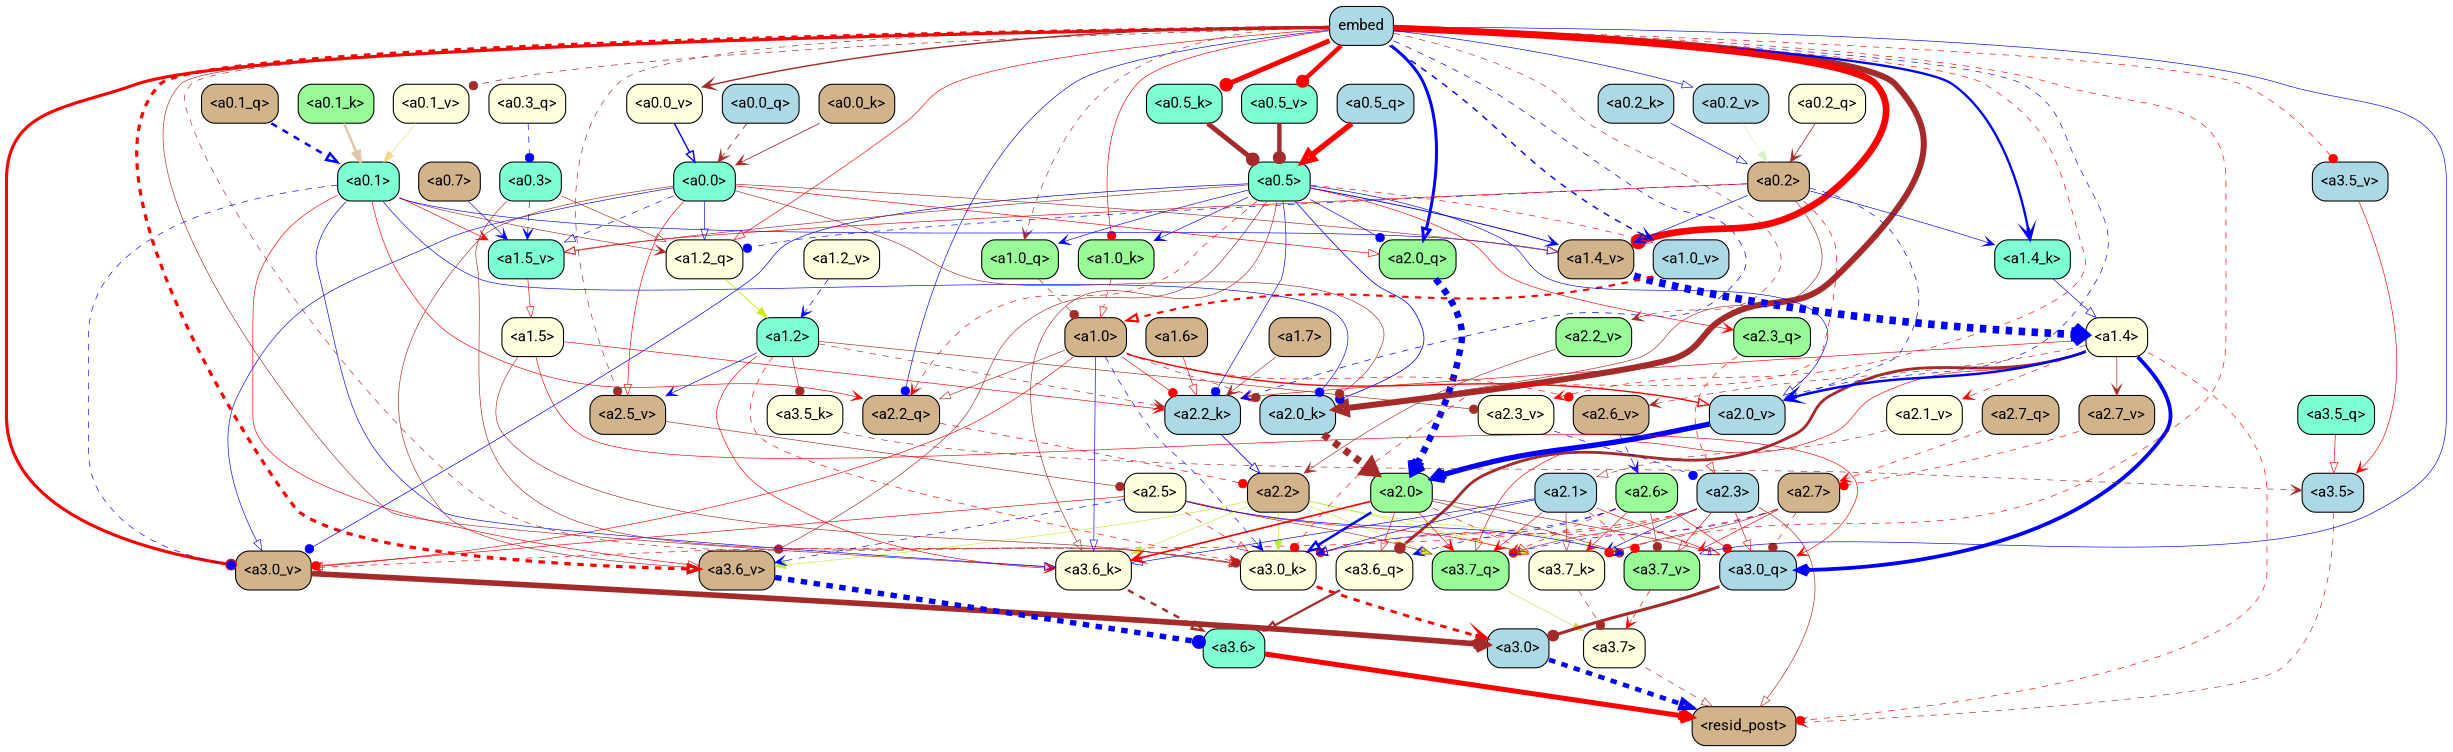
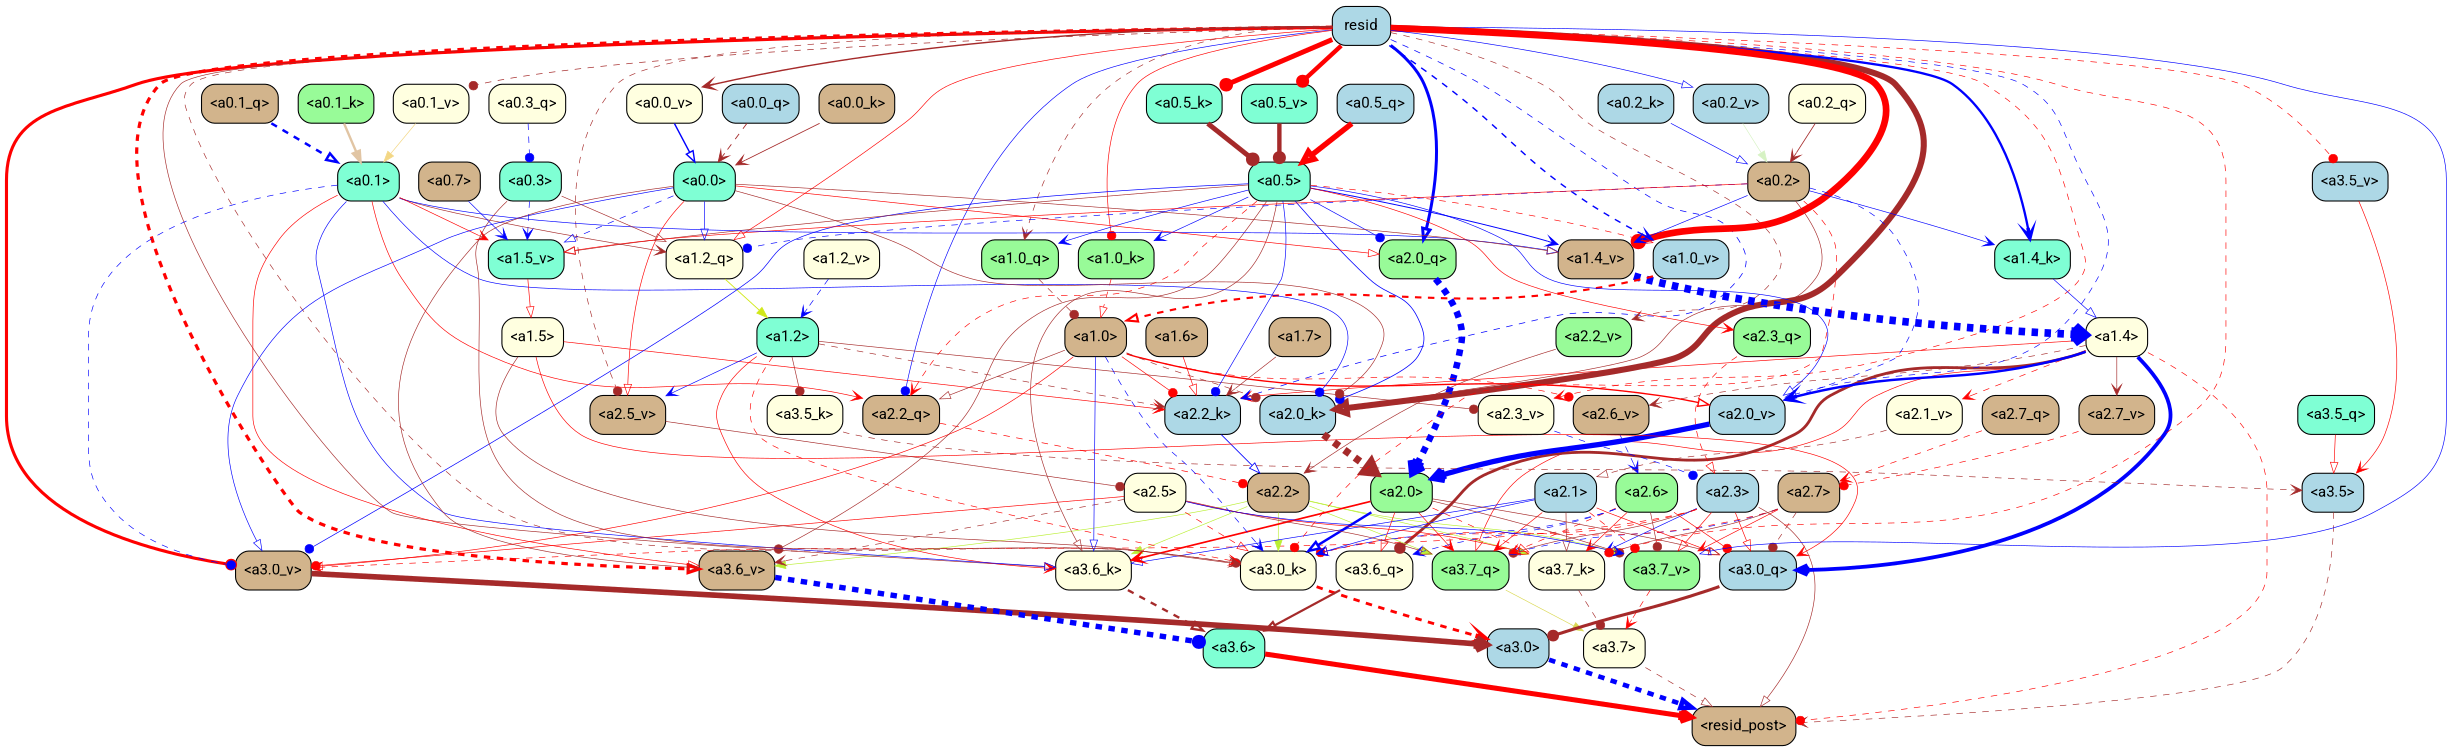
(1362, 26) -> (1362, 26)
(955, 530) -> (955, 530)
